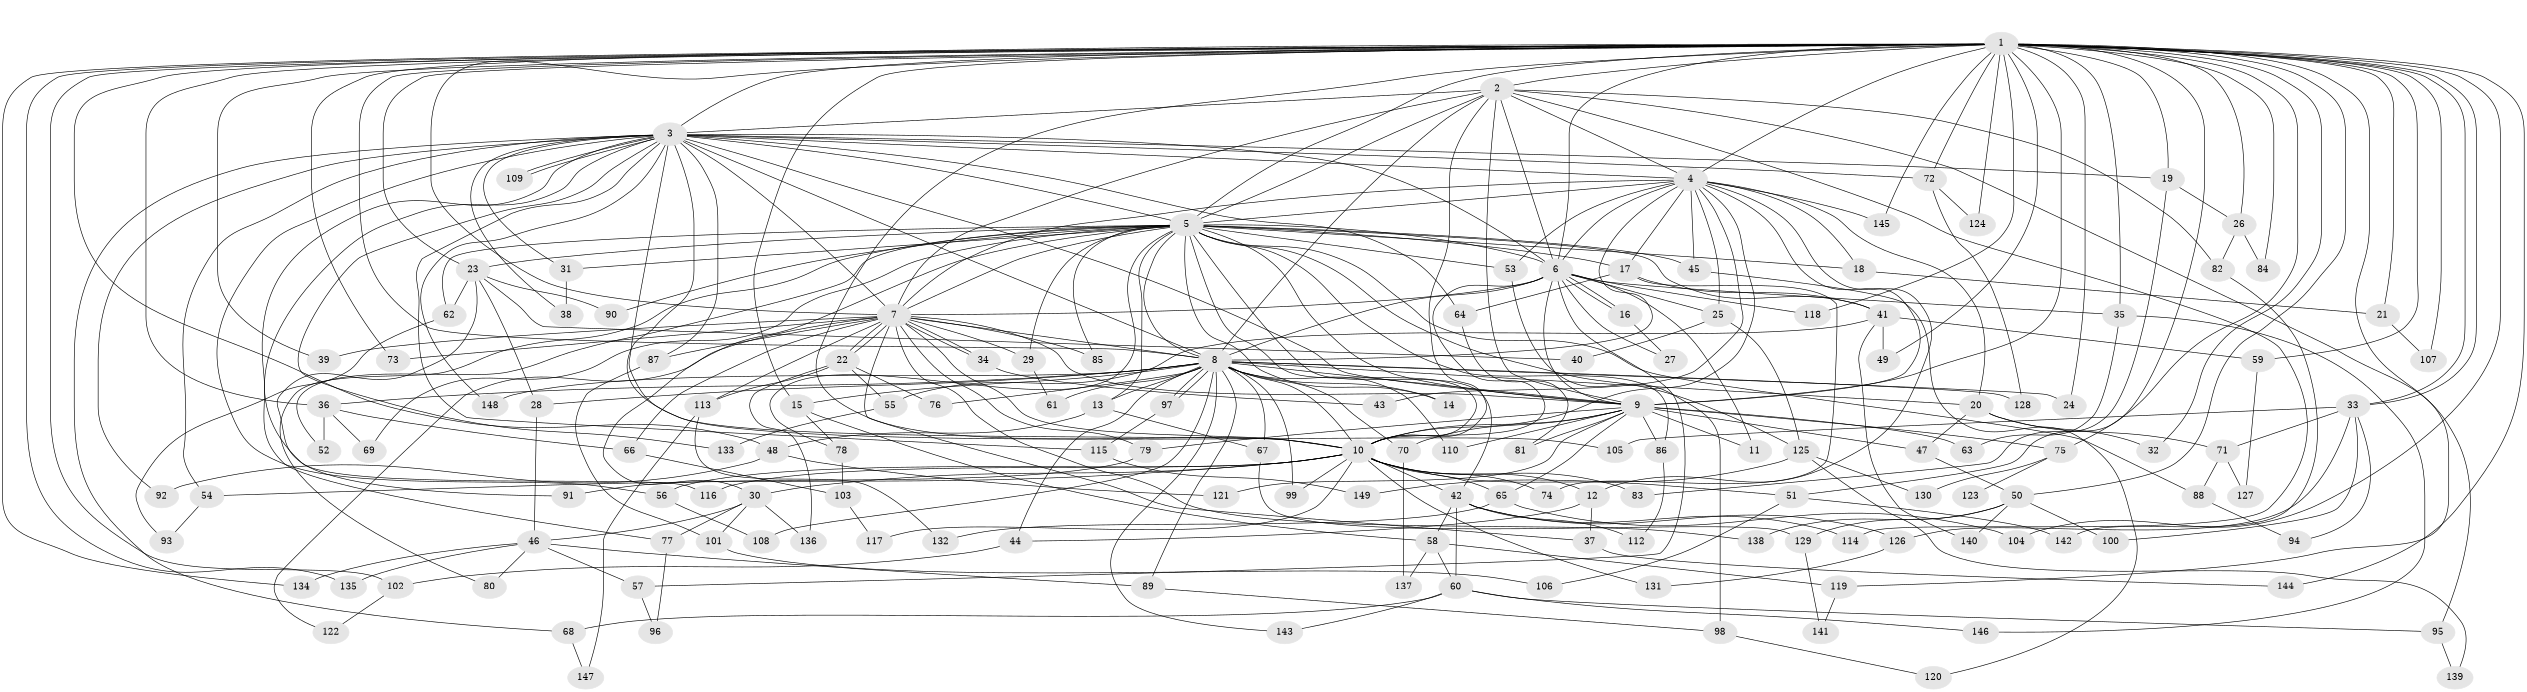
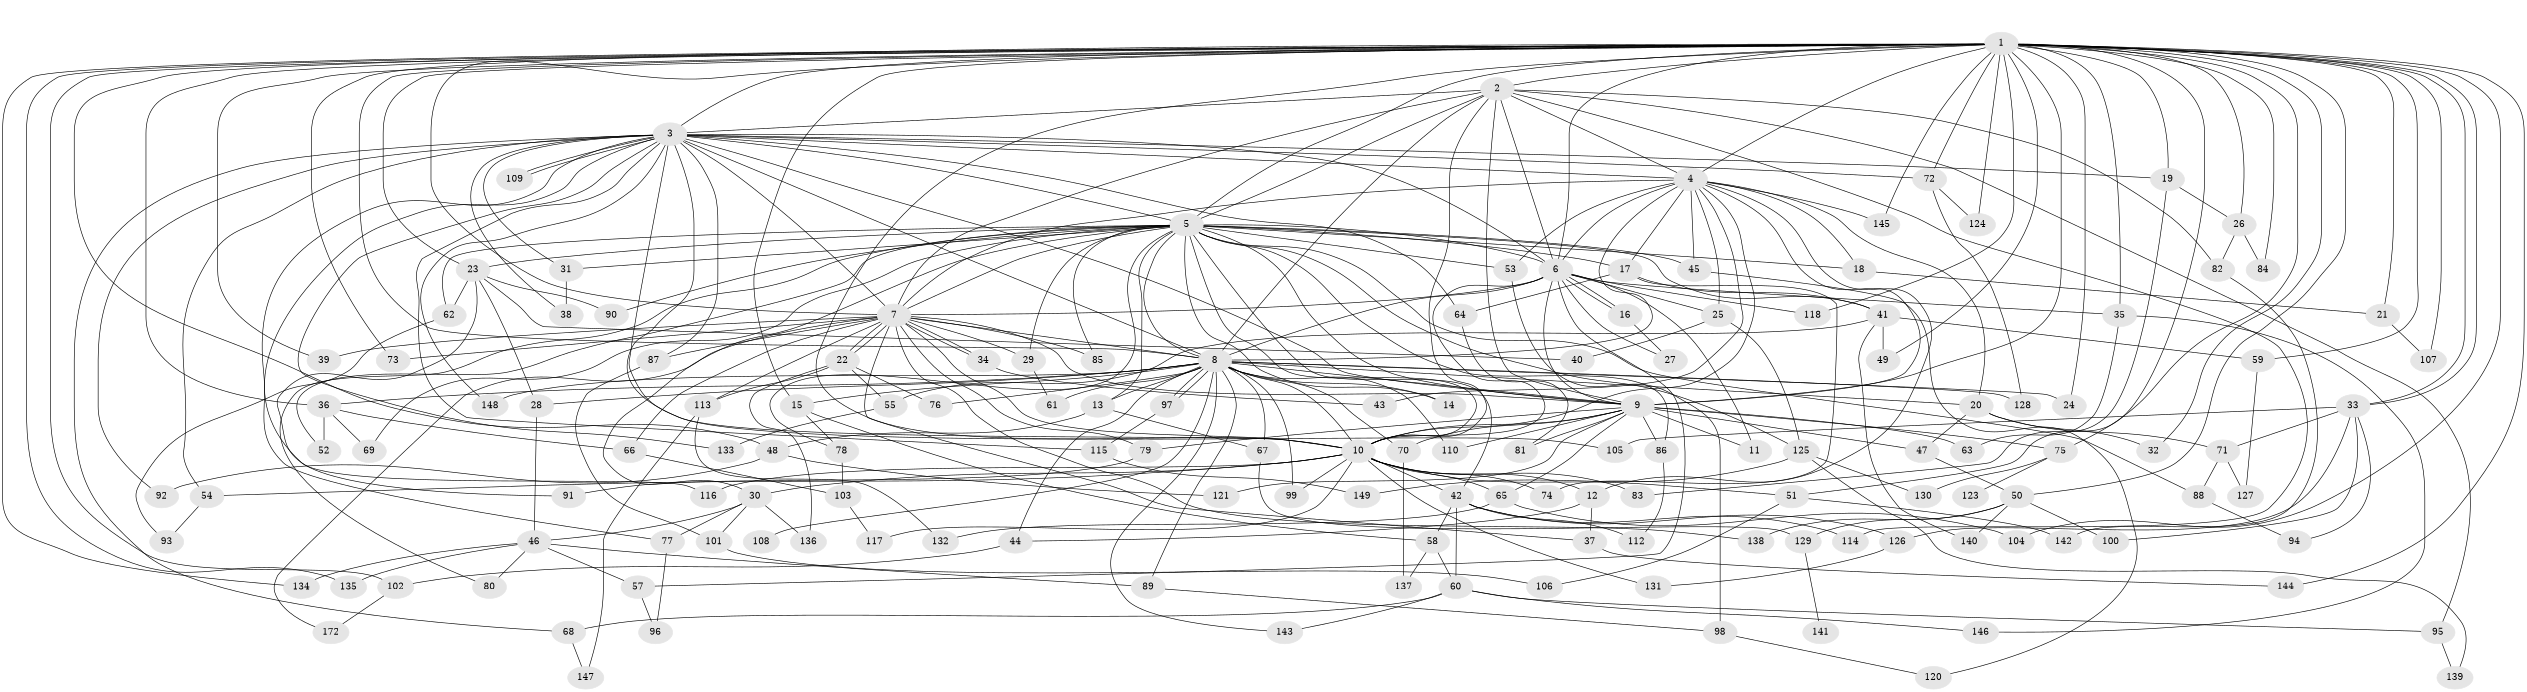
(1439, 202) -> none
(662, 497) -> none
(1839, 587) -> none
(331, 632) -> (331, 632)
